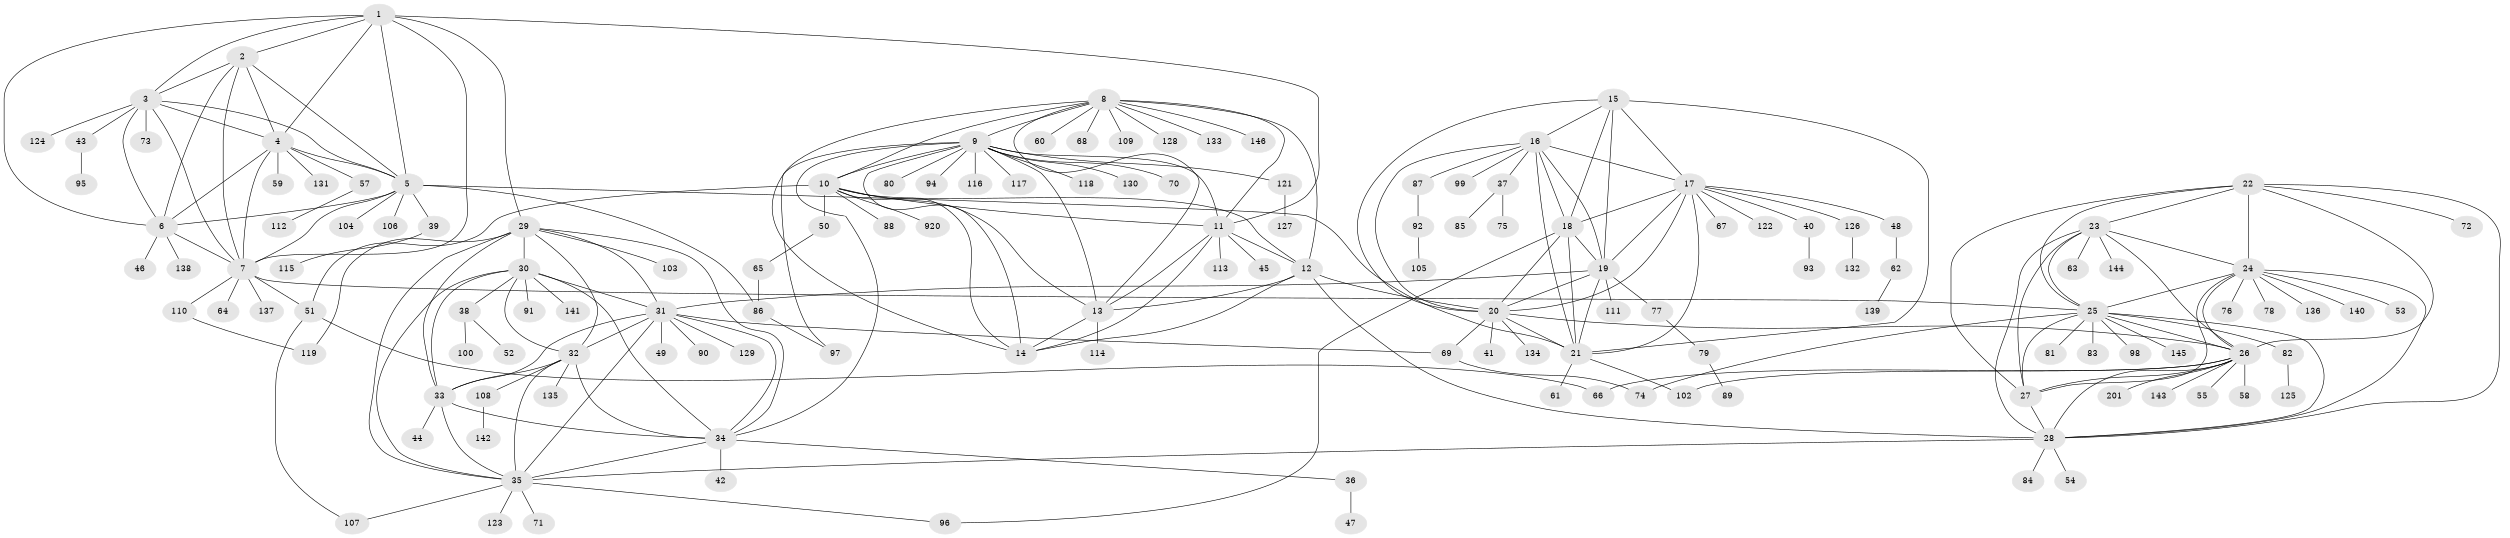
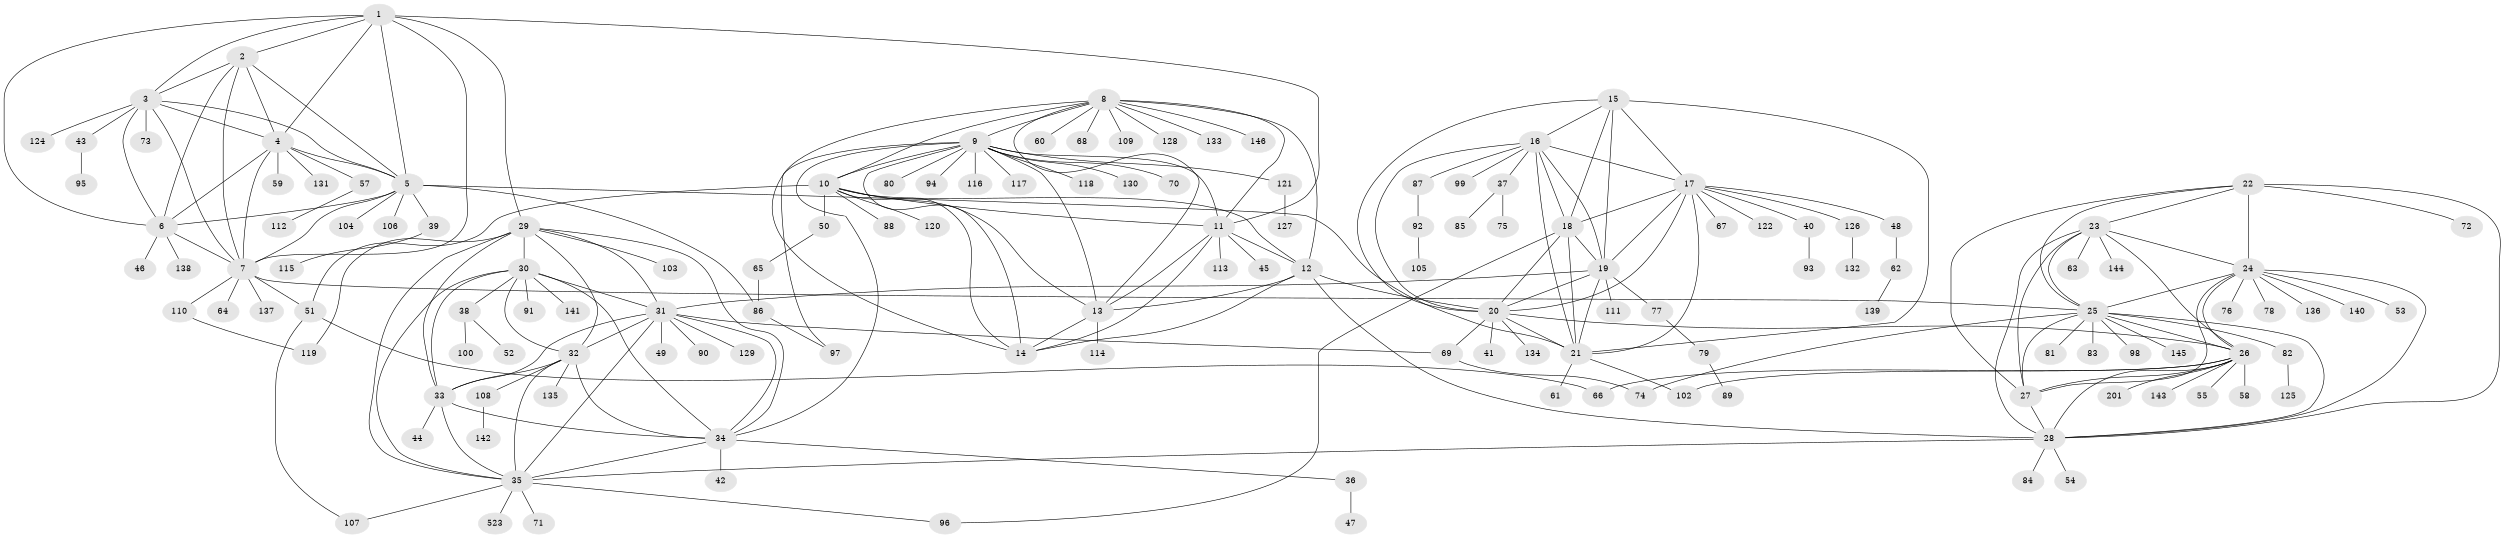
(933, 227) -> (933, 227)
(2431, 291) -> none
(495, 524) -> (495, 524)
